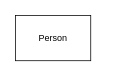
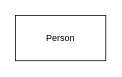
(53, 38) -> (60, 38)
